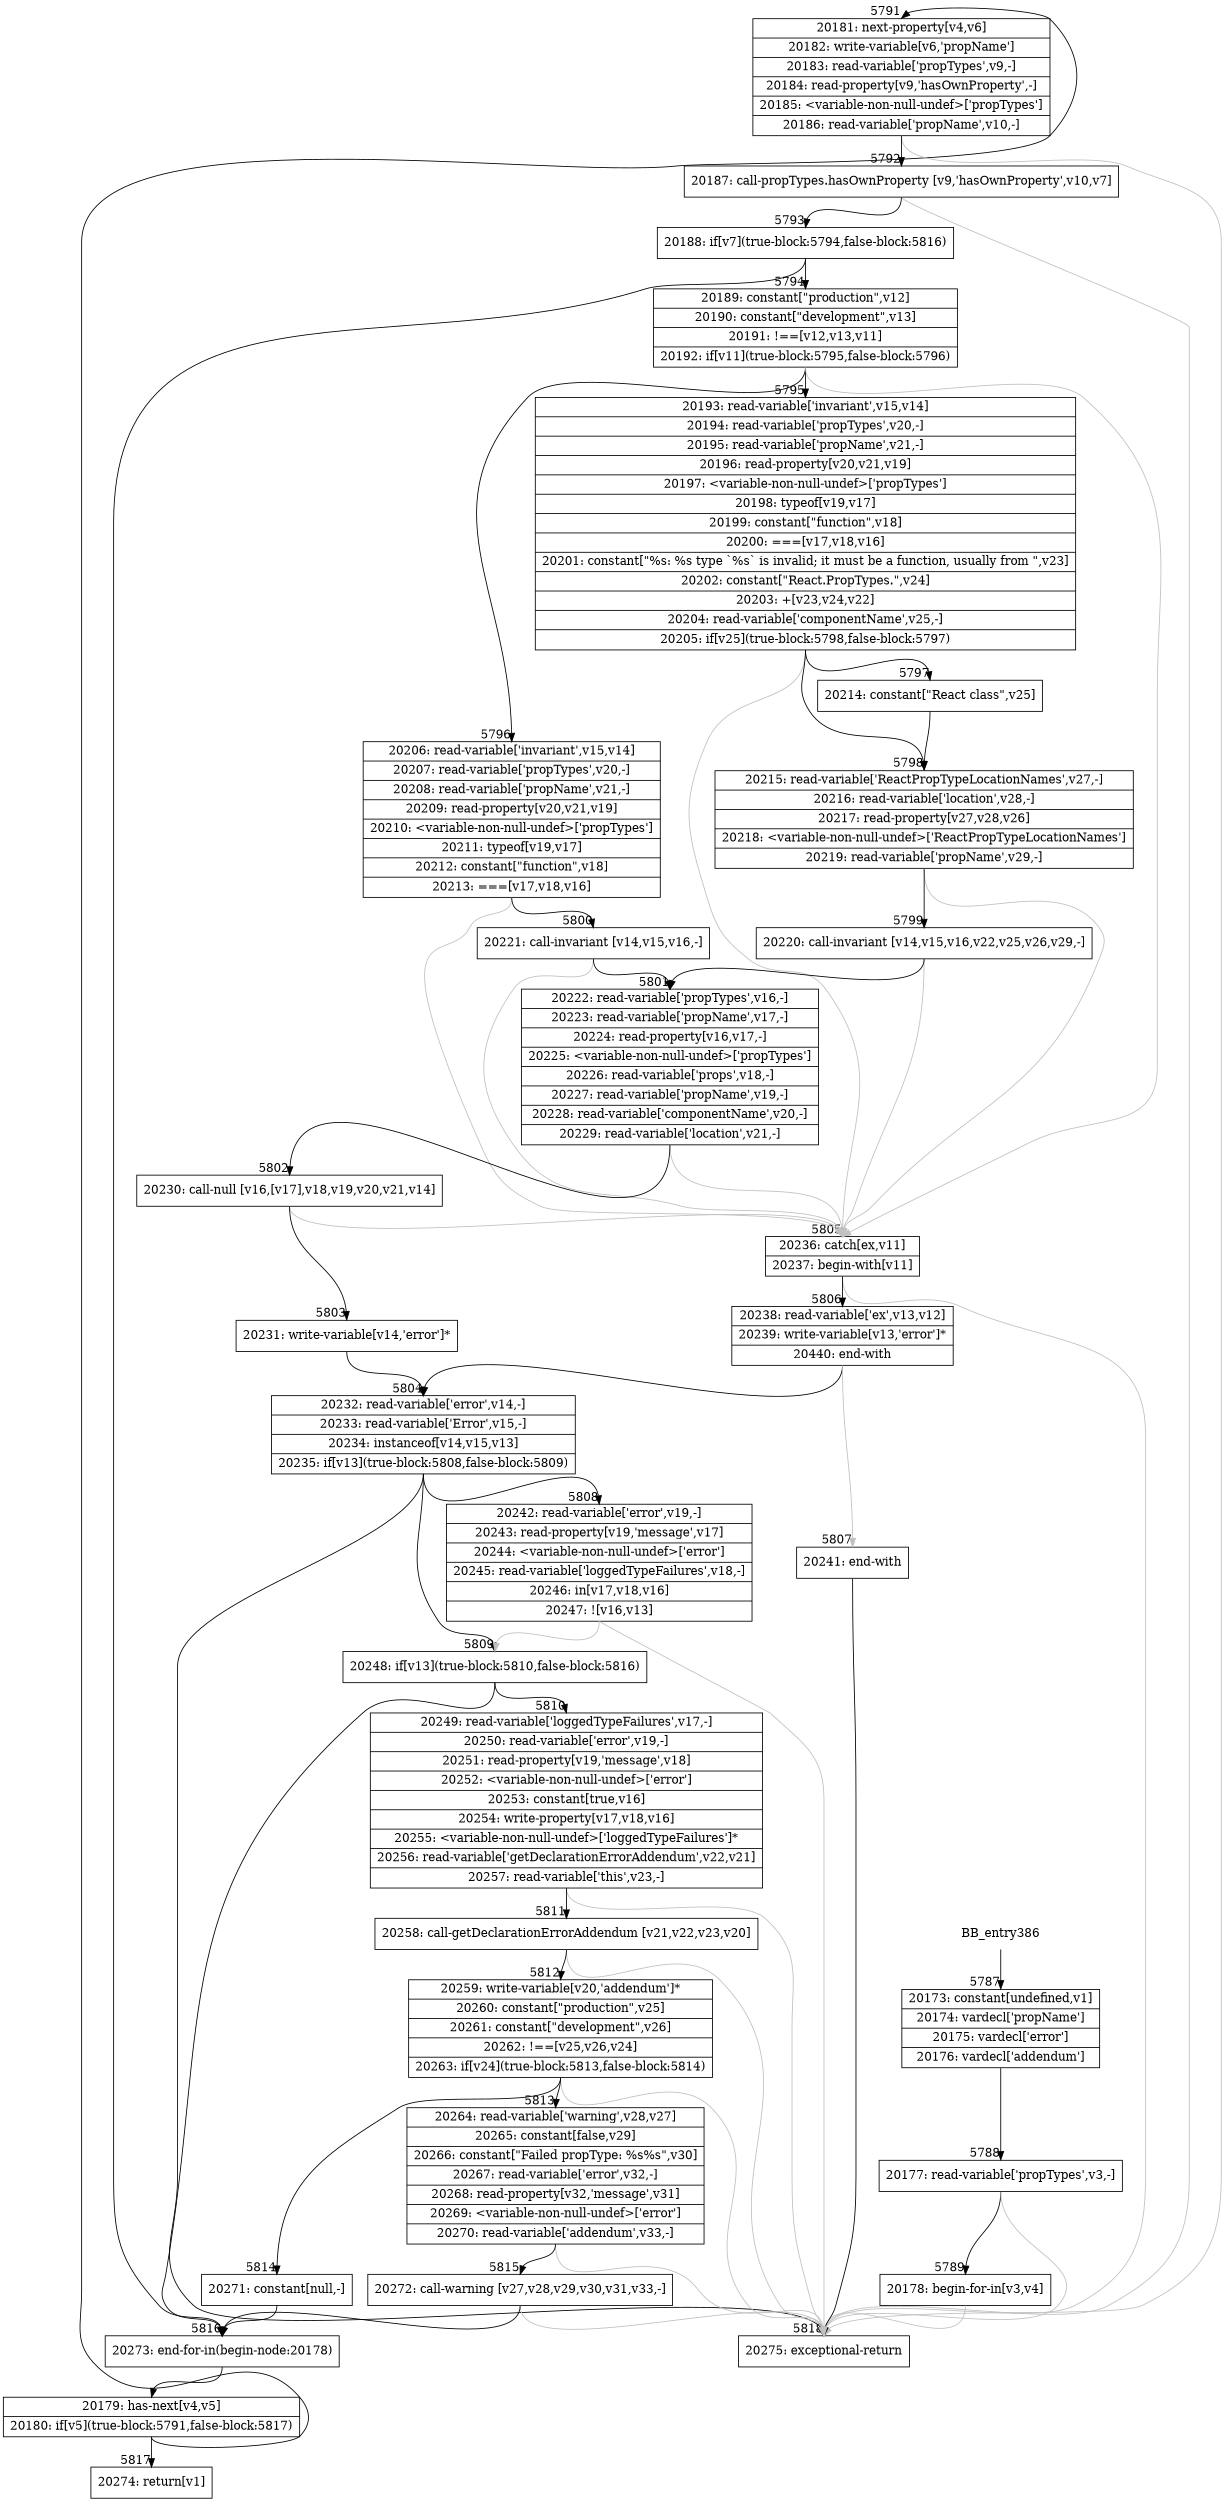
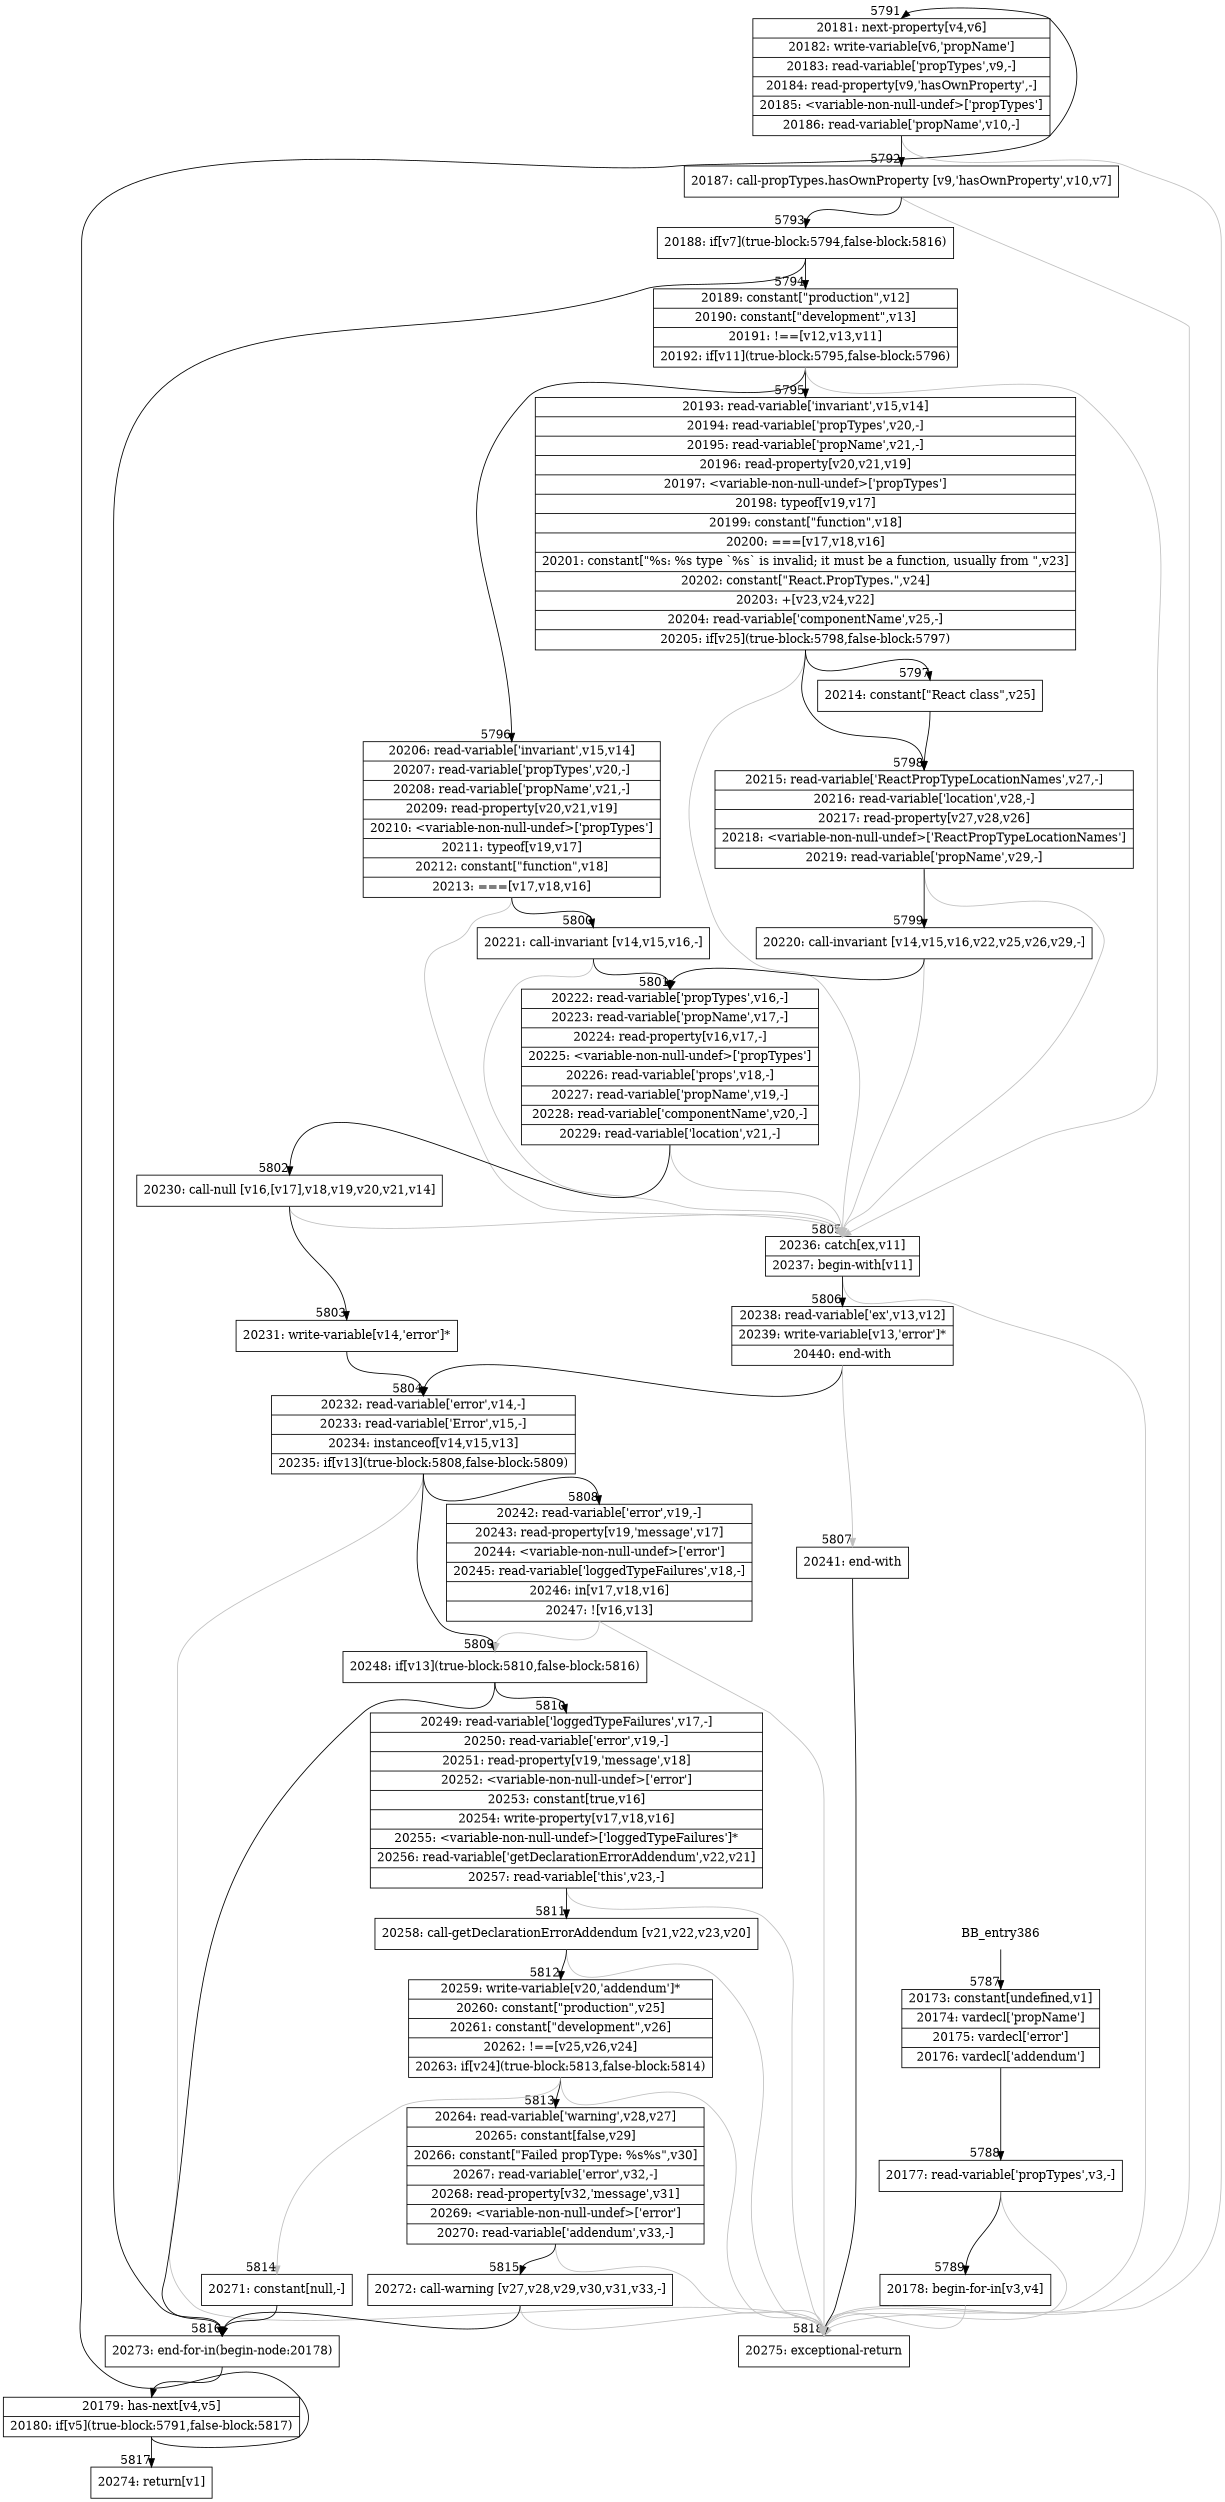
(382, 2118) -> (382, 2118)
(178, 2145) -> (178, 2145)
